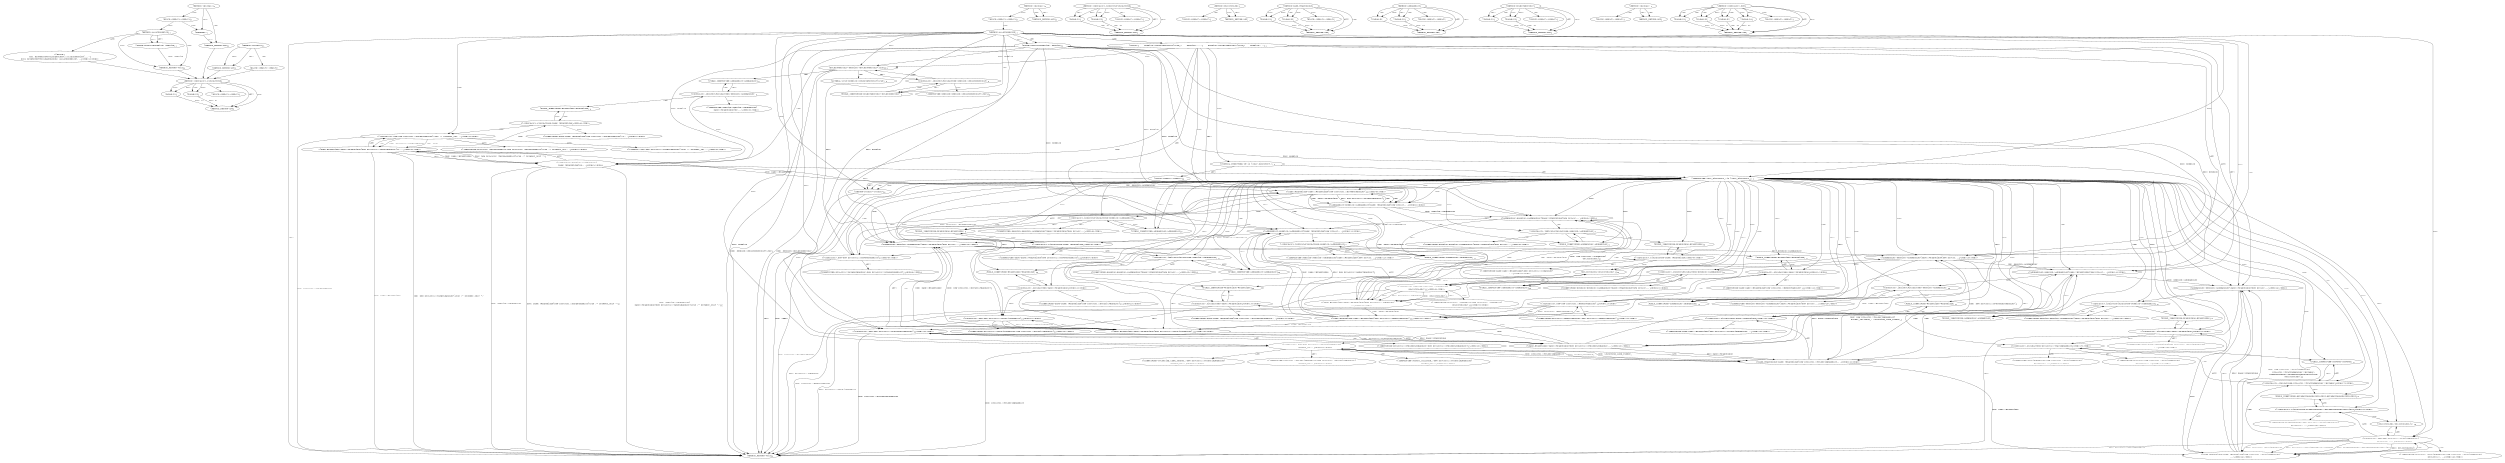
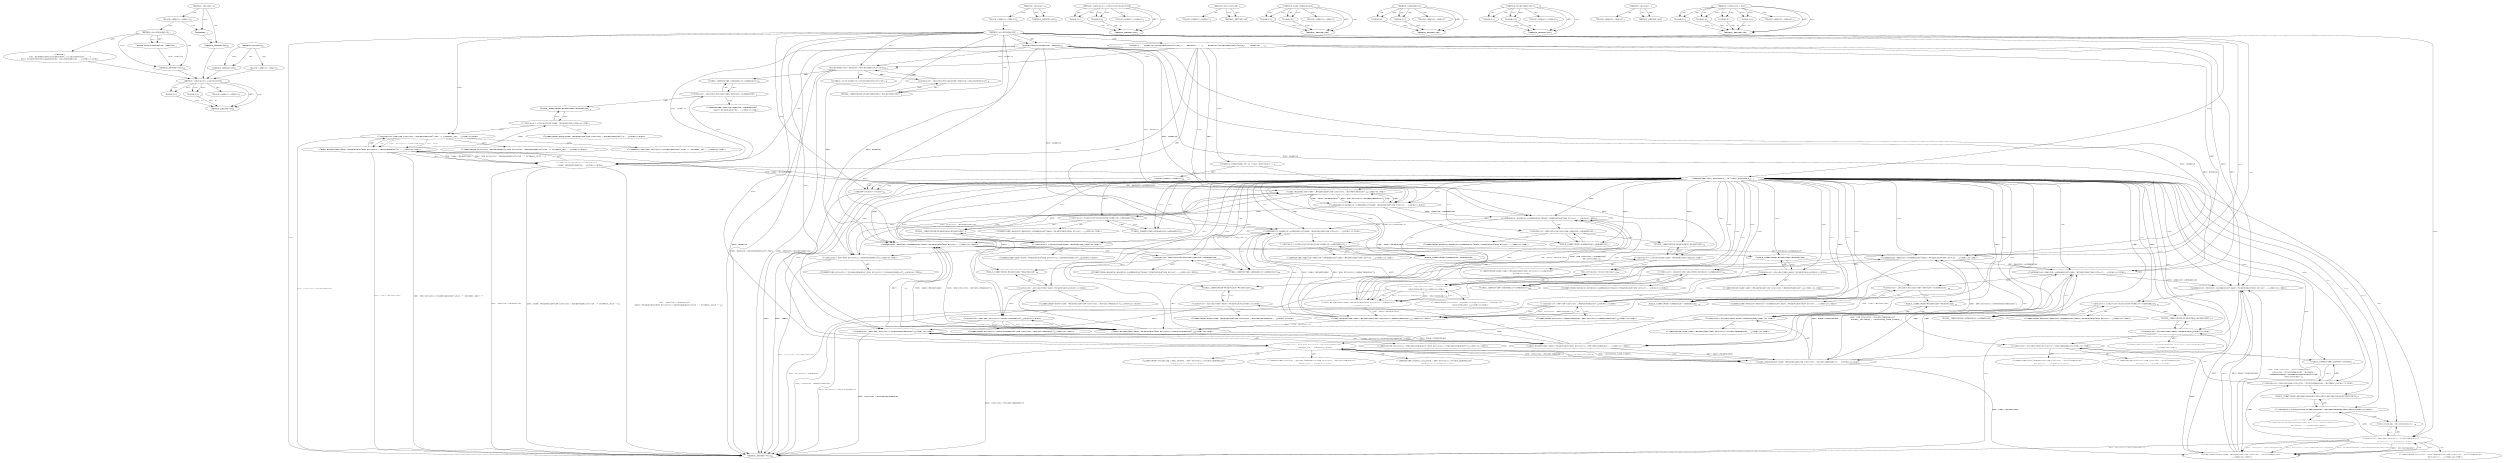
(958, 94) -> none
(1482, 171) -> (1514, 195)
(1227, 204) -> none
